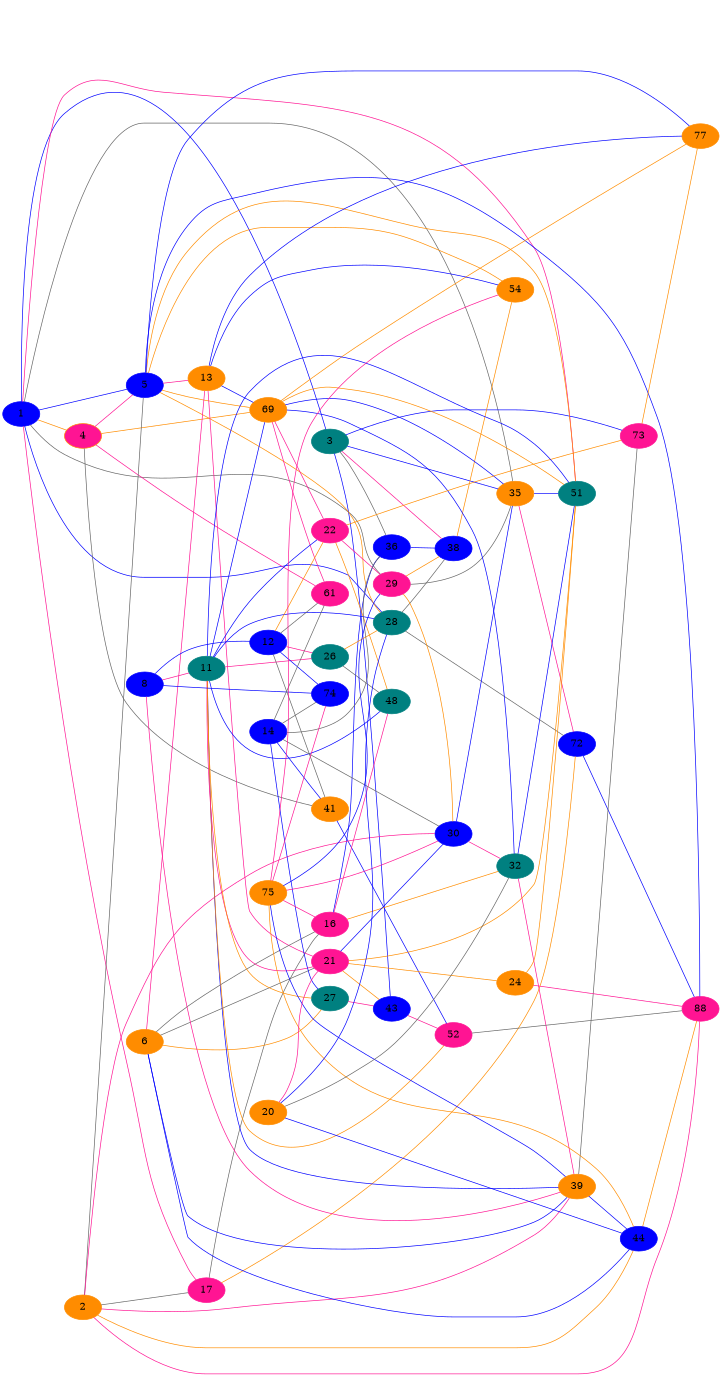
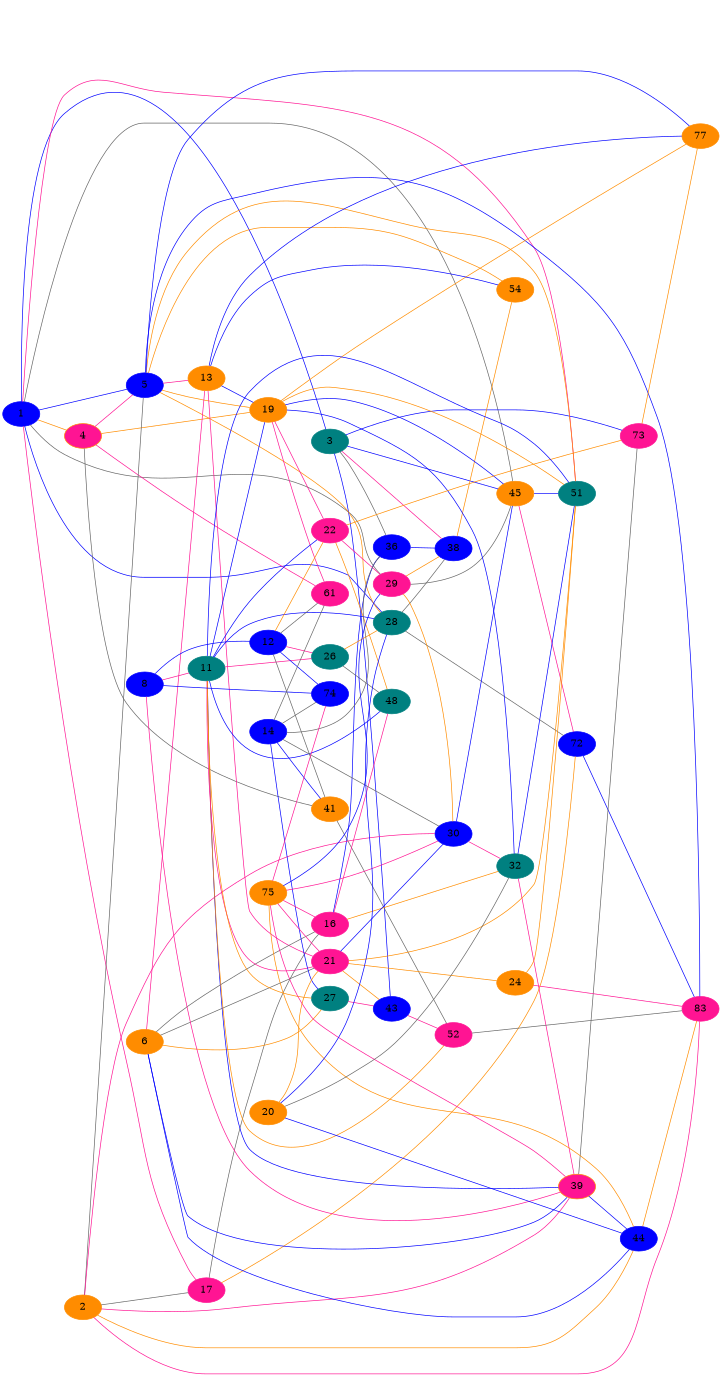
(268, 410) -> (268, 410)
(515, 494) -> (515, 494)
(289, 535) -> (294, 923)
(392, 922) -> (392, 922)
(701, 1009) -> (701, 1009)
(298, 1040) -> (298, 1040)
(387, 1067) -> (387, 1067)
(577, 1187) -> (577, 1187)
